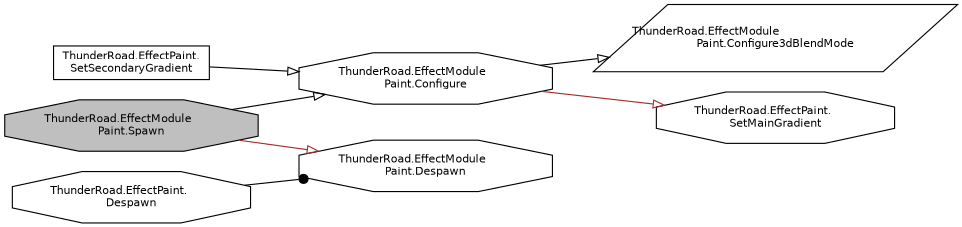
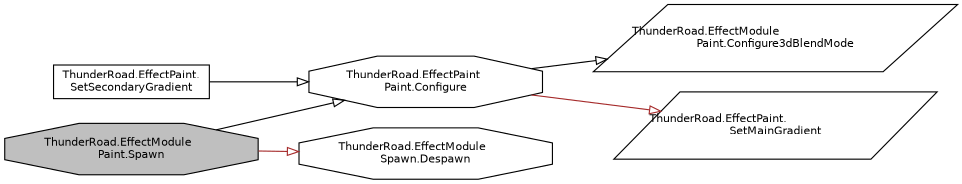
(426, 78) -> (426, 82)
(775, 118) -> (775, 126)
(426, 166) -> (426, 154)
(131, 197) -> none
